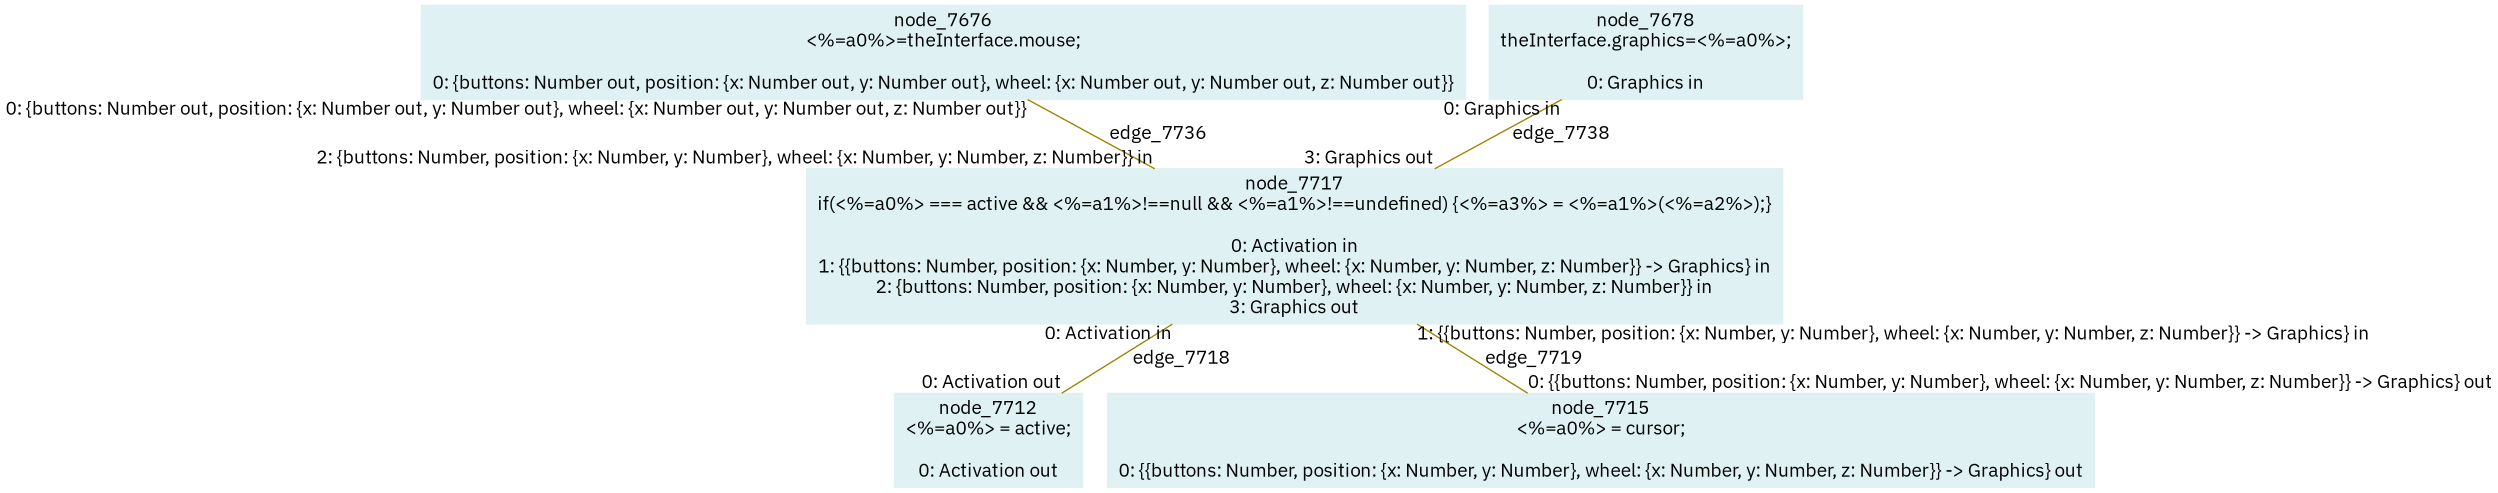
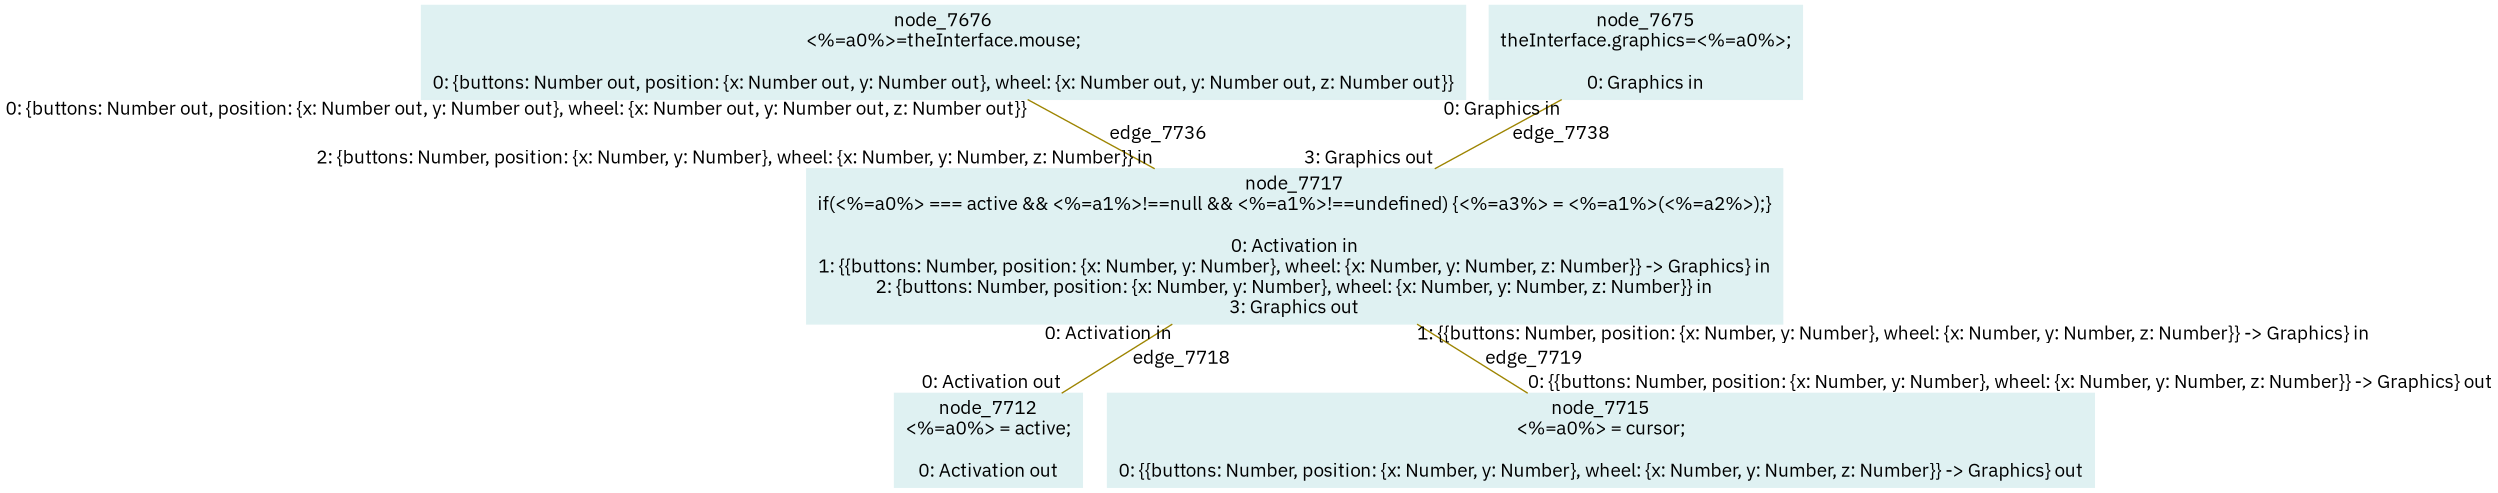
(1646, 52) -> (1646, 52)
